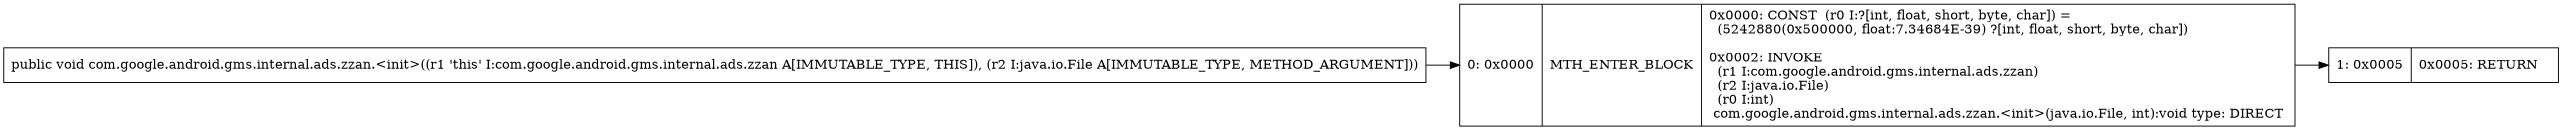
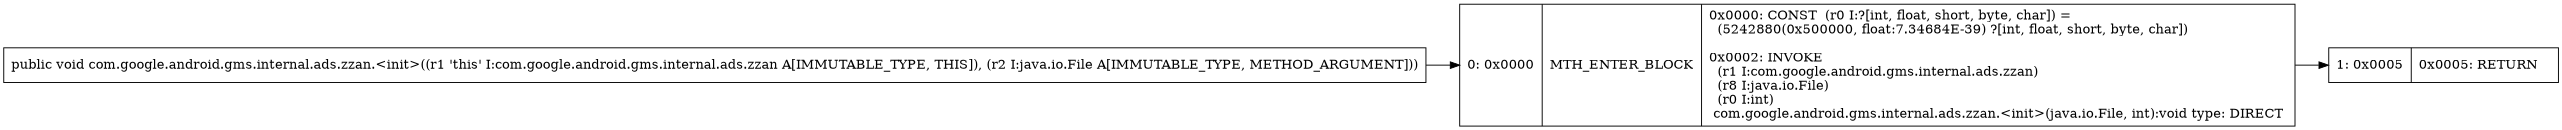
(1769, 86) -> (1769, 86)
